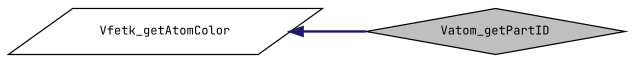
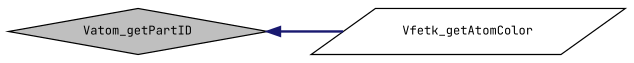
(334, 31) -> (312, 31)
